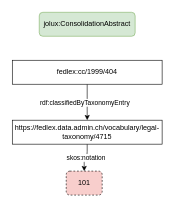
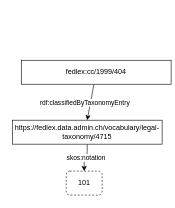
(87, 24) -> none
(87, 72) -> (96, 72)
(84, 183) -> (84, 183)
